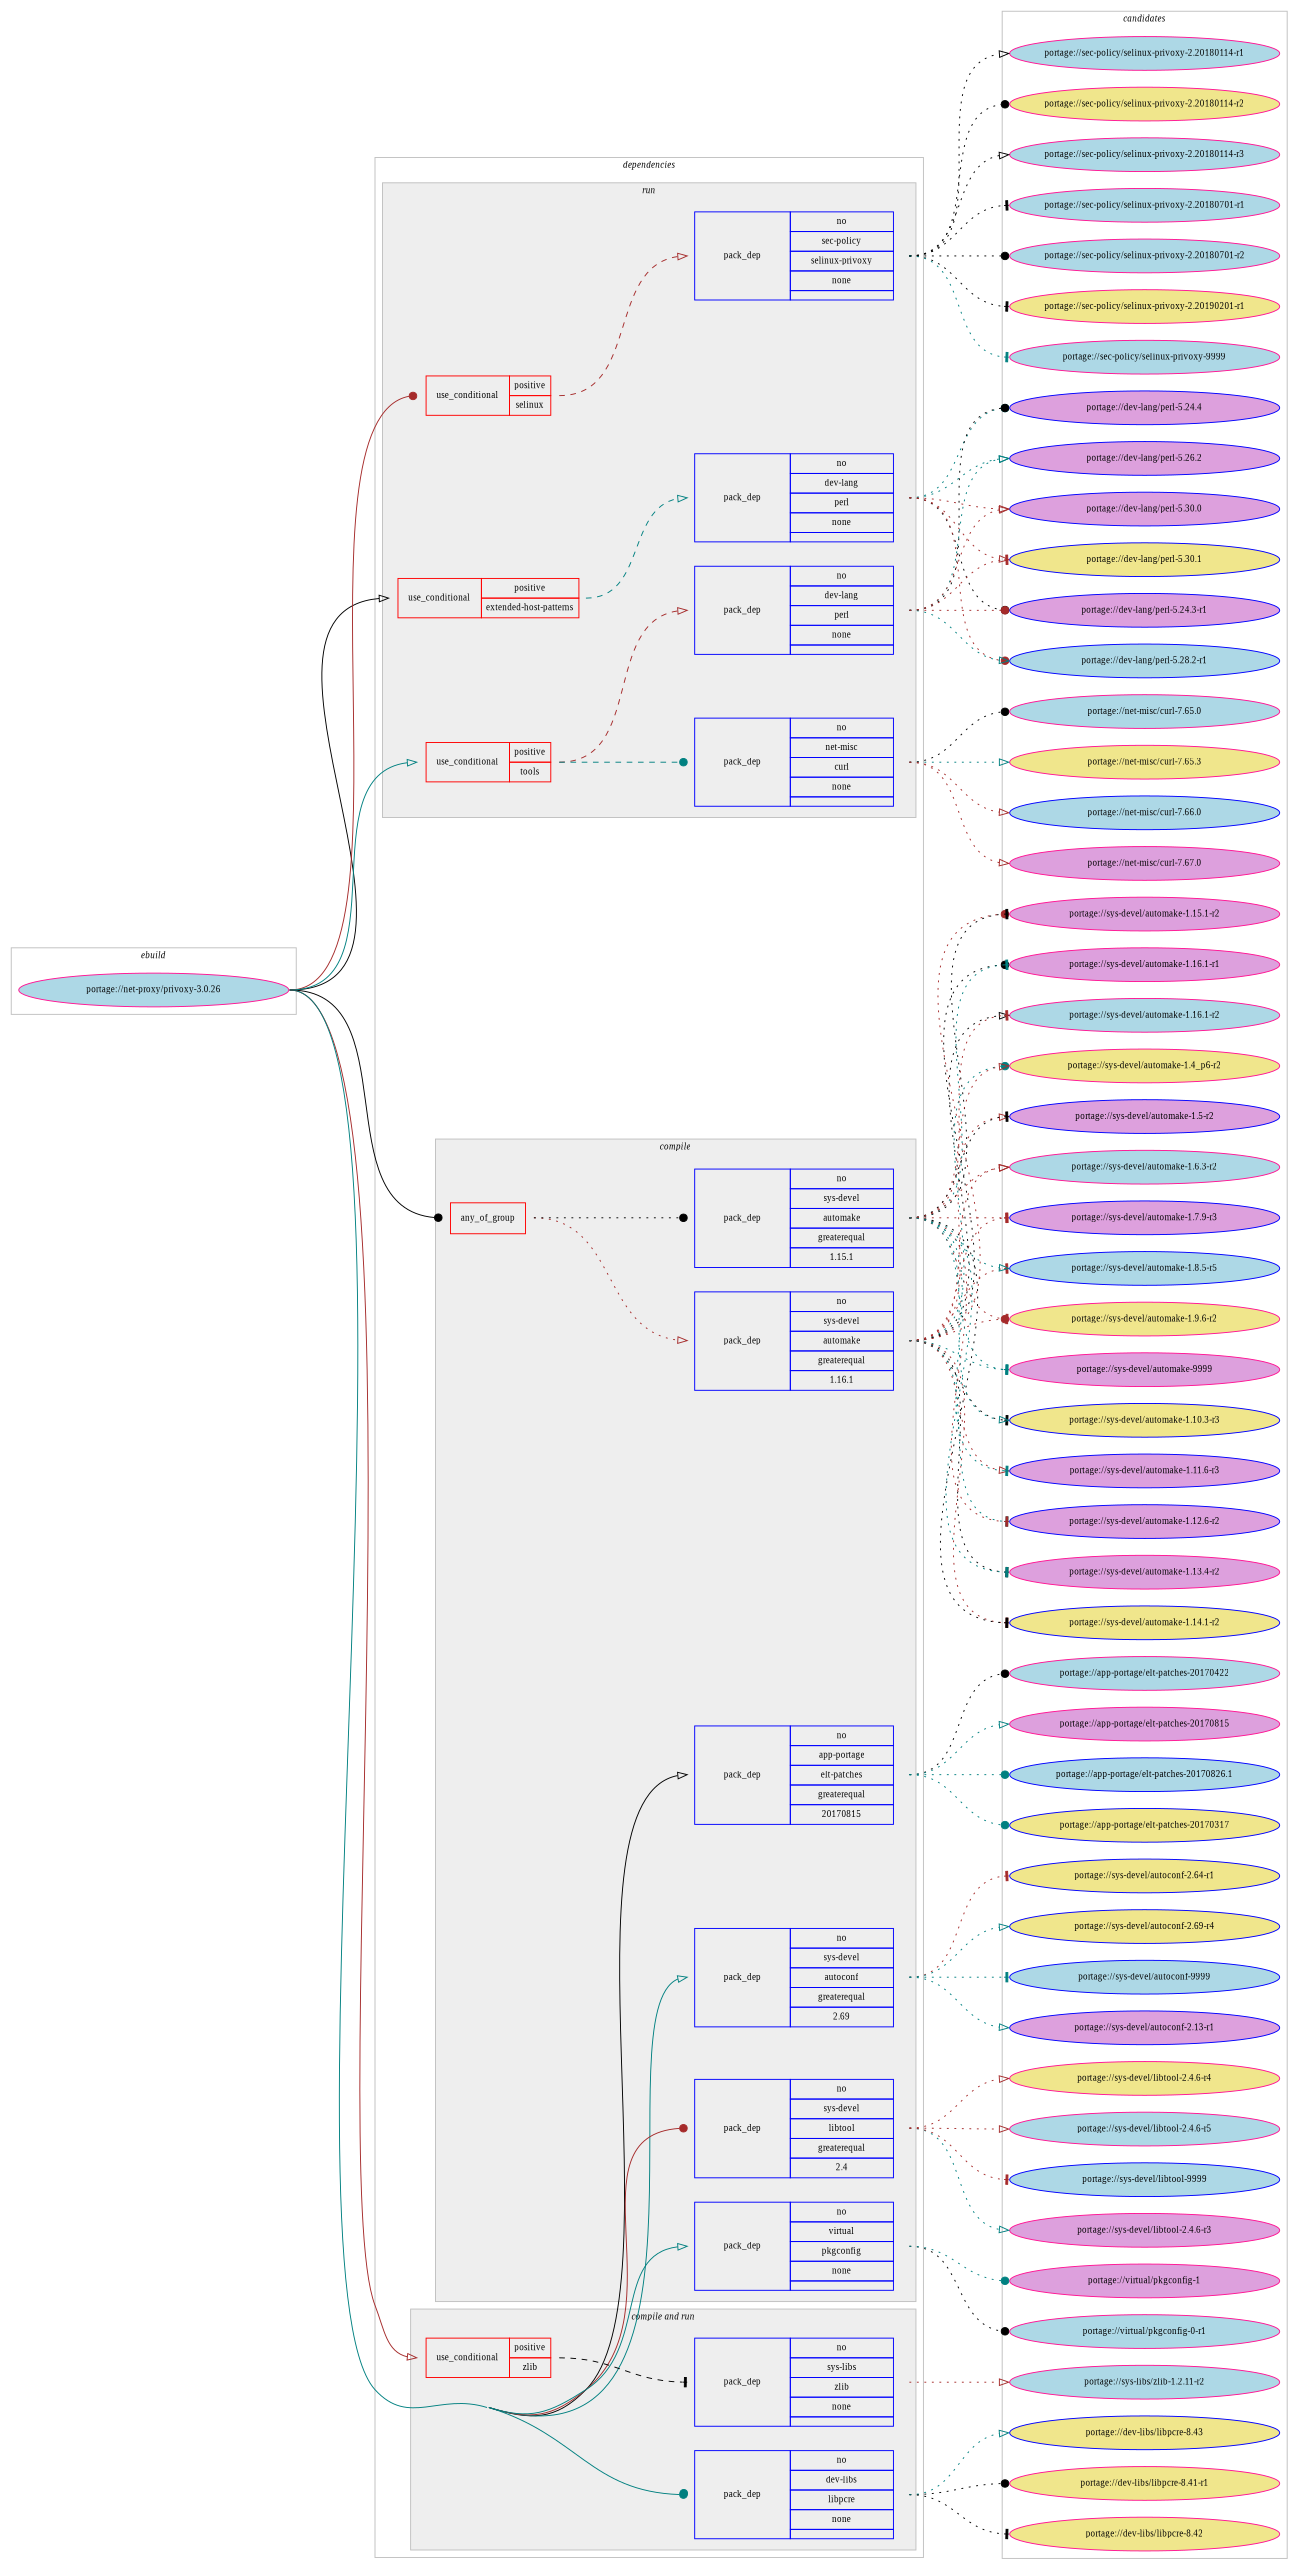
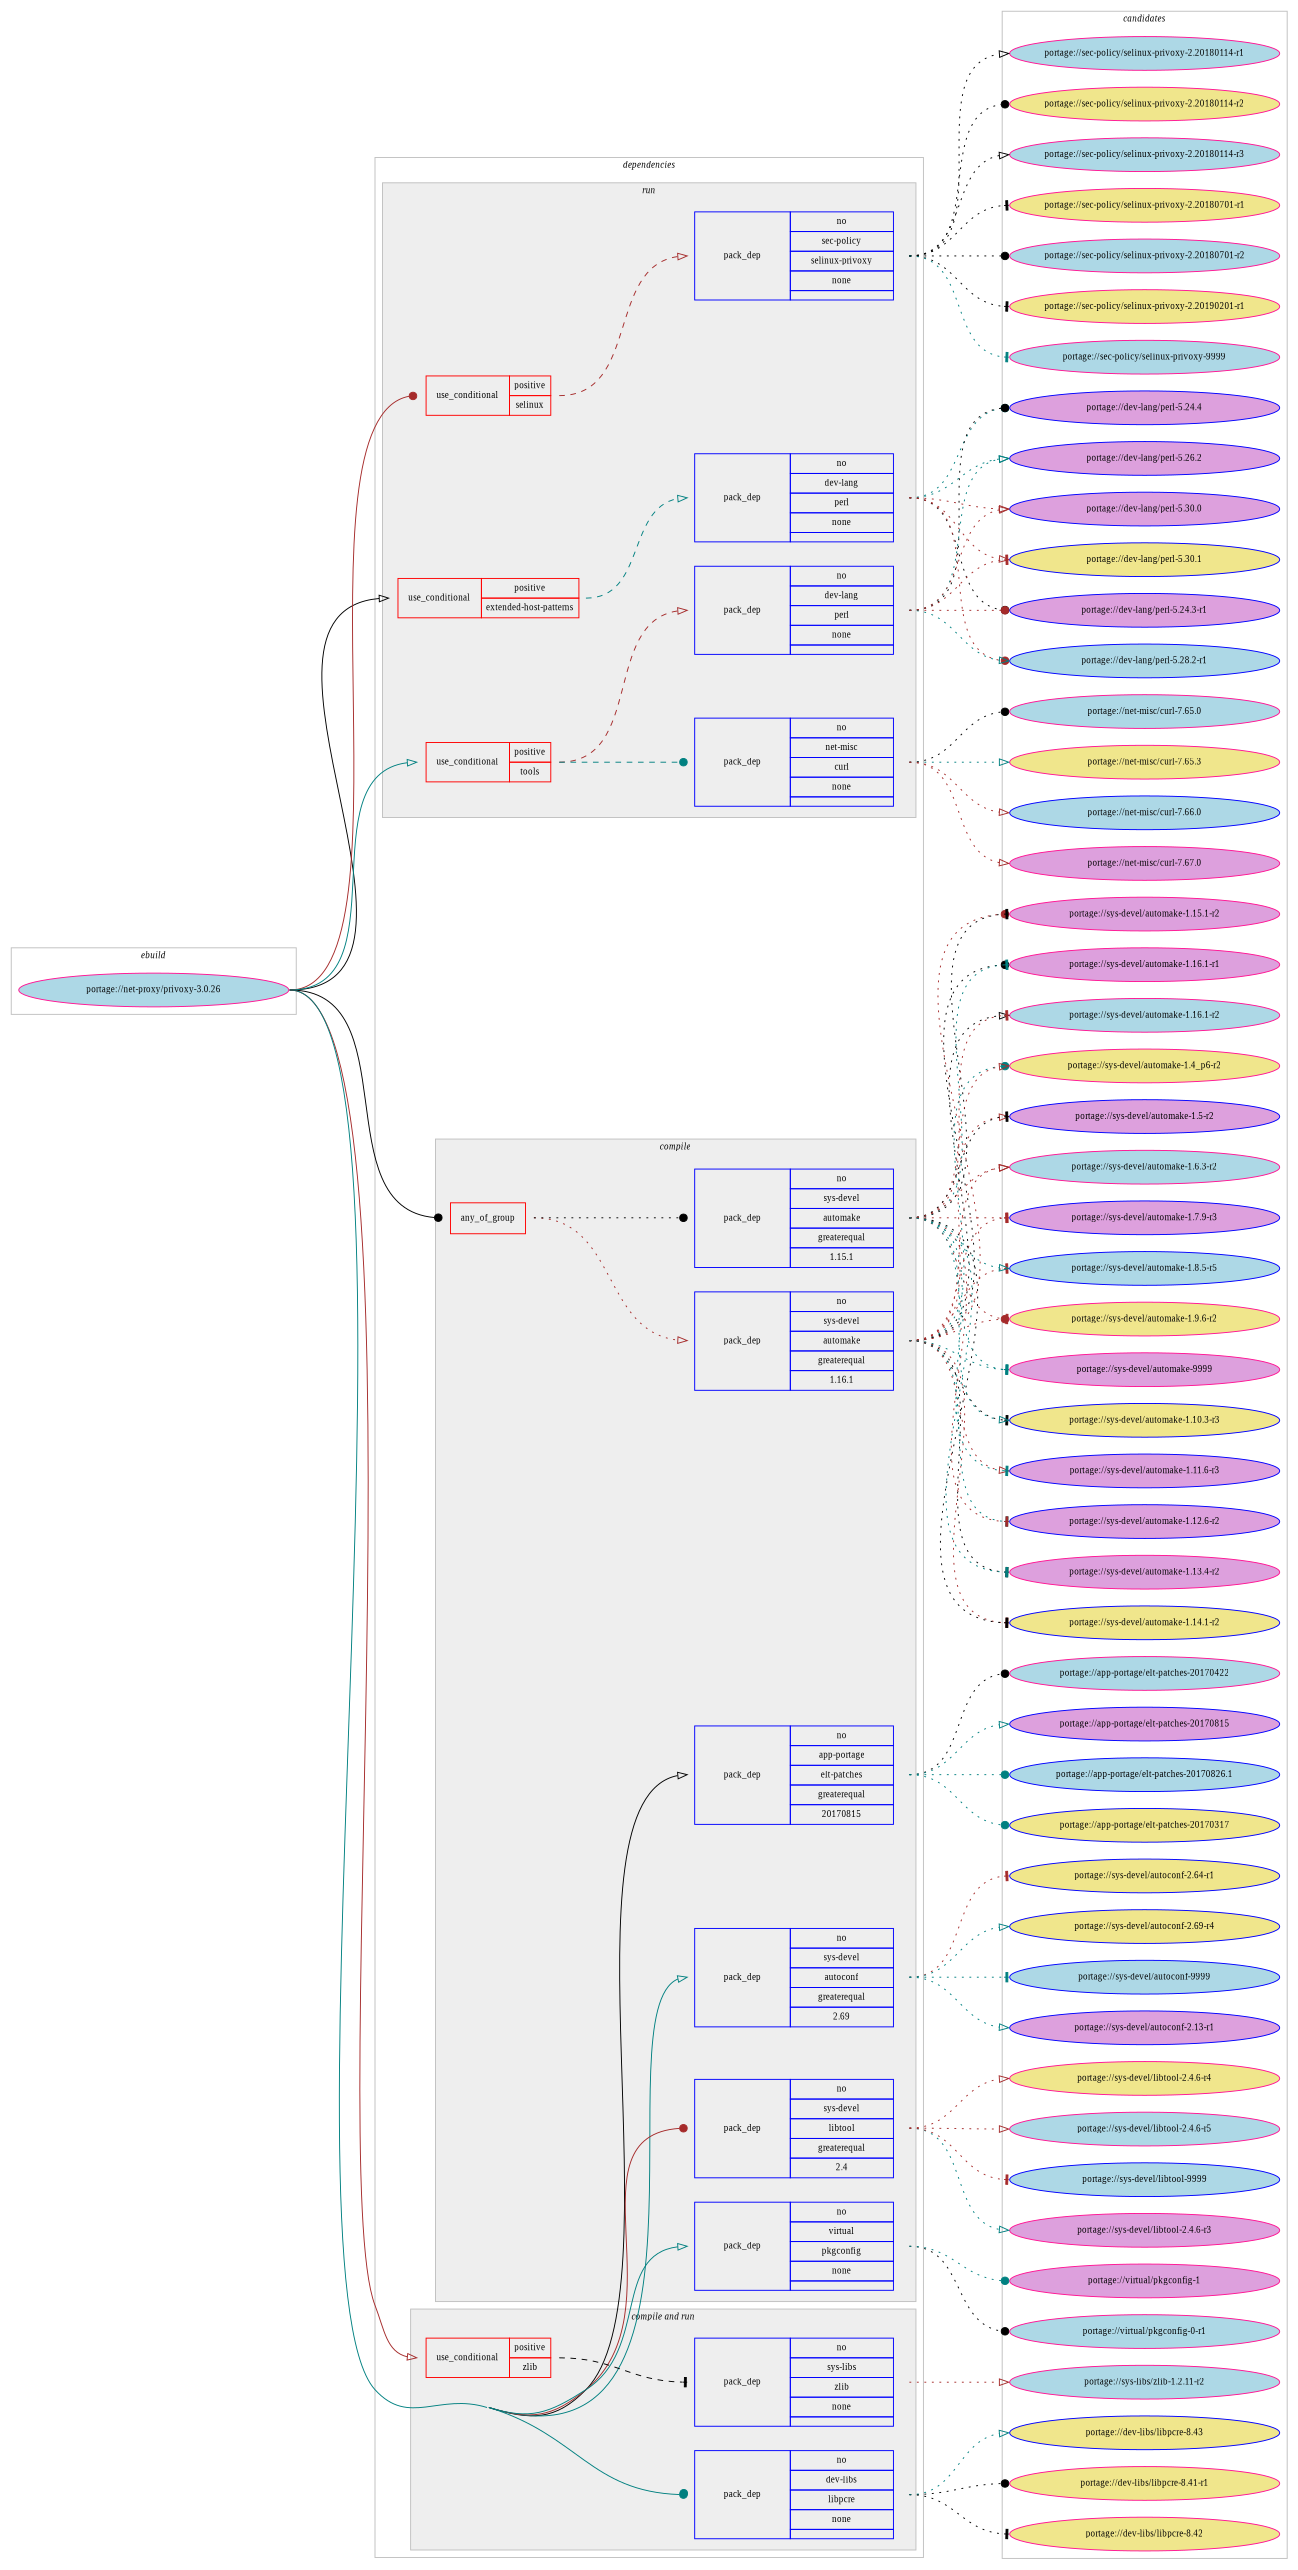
(1145, 205) -> (1145, 205)
(1145, 1724) -> (1145, 1724)
